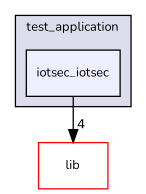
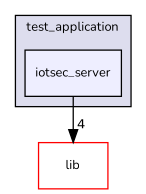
(73, 73) -> (73, 73)
